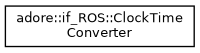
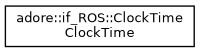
(100, 26) -> (100, 26)
